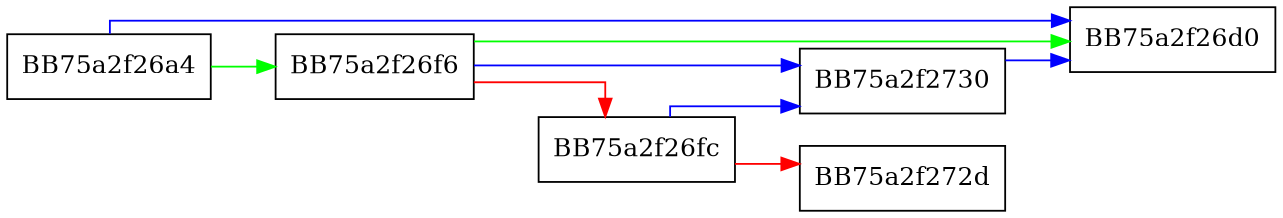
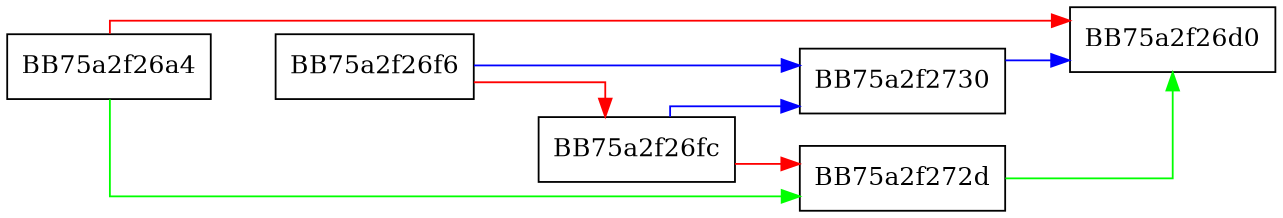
(574, 21) -> (574, 21)
(763, 41) -> (1133, 178)
(234, 67) -> (397, 196)
